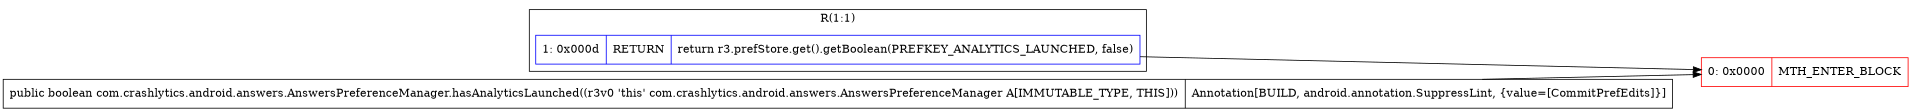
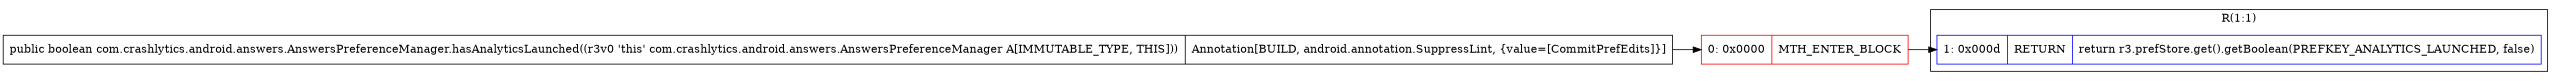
(1417, 63) -> (1918, 50)
